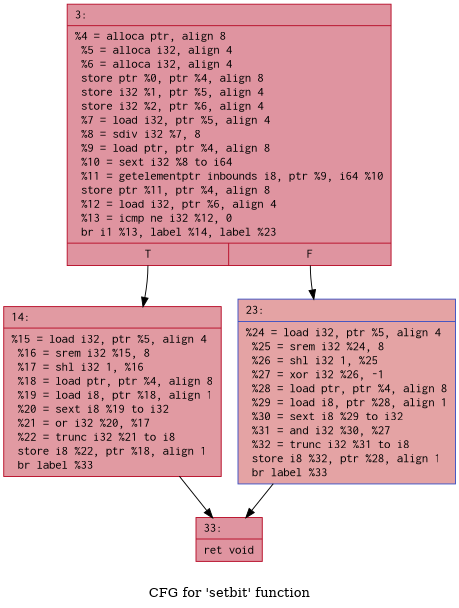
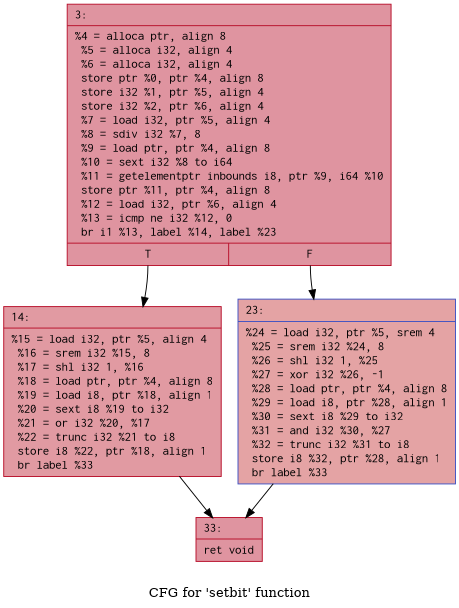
(343, 332) -> (340, 332)
